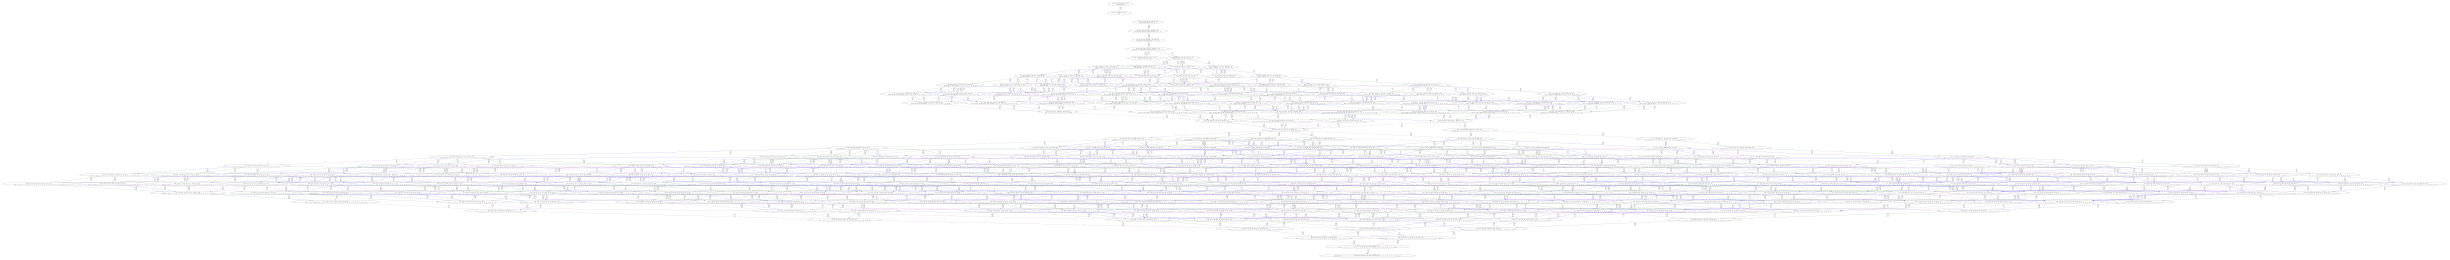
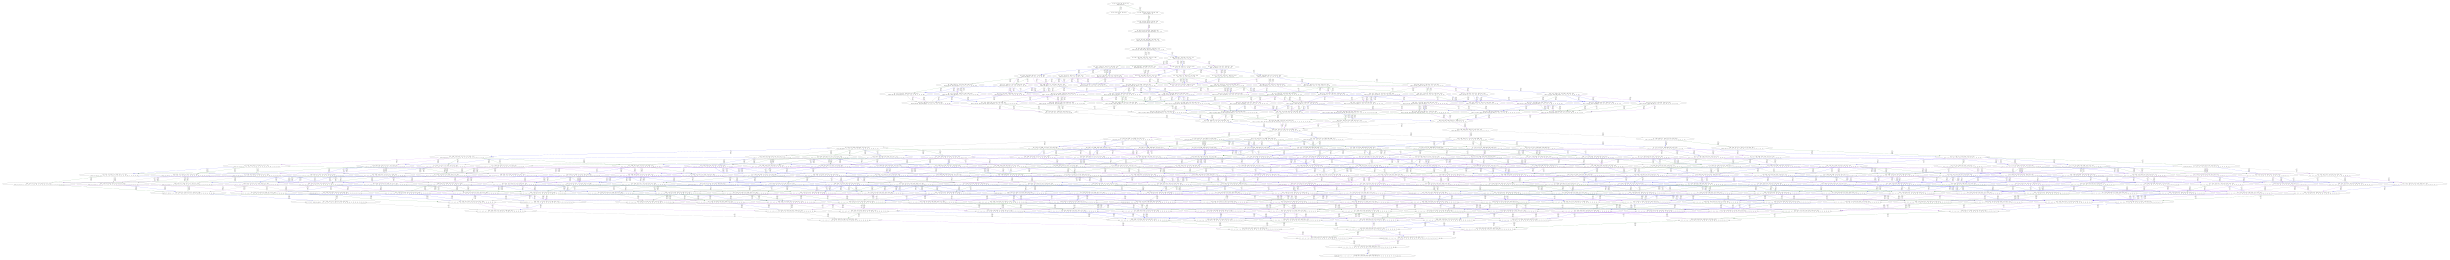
none -> (1148, 13)
